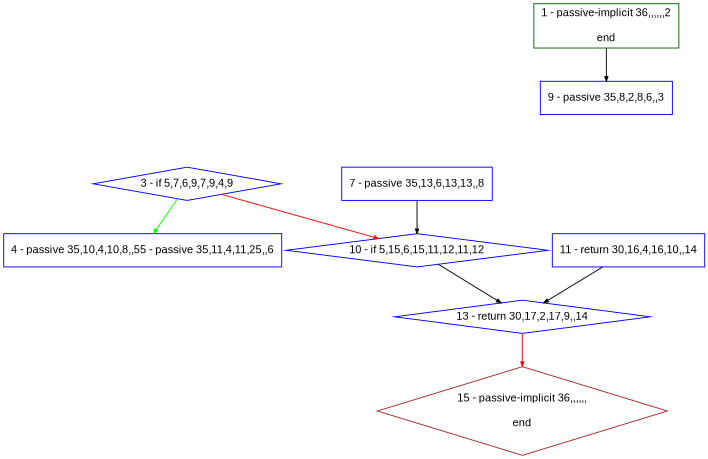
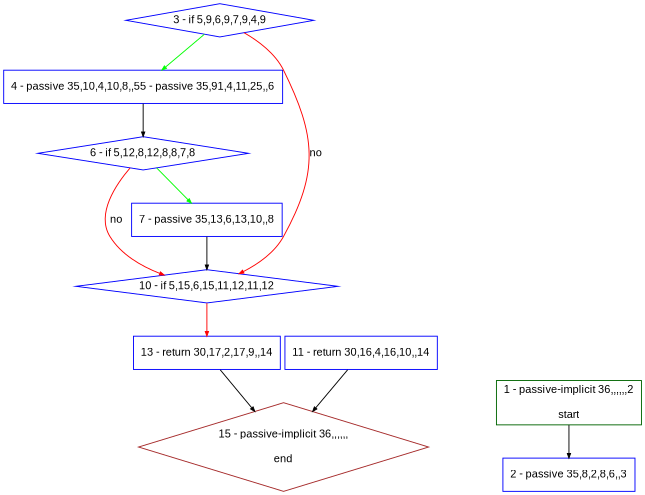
(606, 26) -> (569, 403)
(606, 98) -> (569, 475)
none -> (143, 153)
(187, 184) -> (220, 20)
(417, 184) -> (207, 220)
(143, 250) -> (143, 87)
(468, 282) -> (207, 317)
(575, 284) -> (332, 389)
(522, 317) -> (207, 353)
(522, 348) -> (236, 389)
